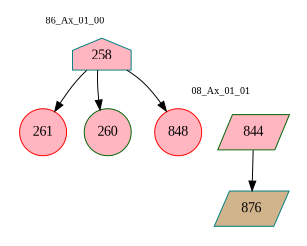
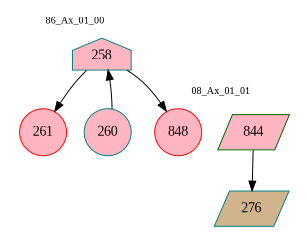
(98, 85) -> (111, 94)
(108, 132) -> (108, 132)
(252, 209) -> (252, 209)
